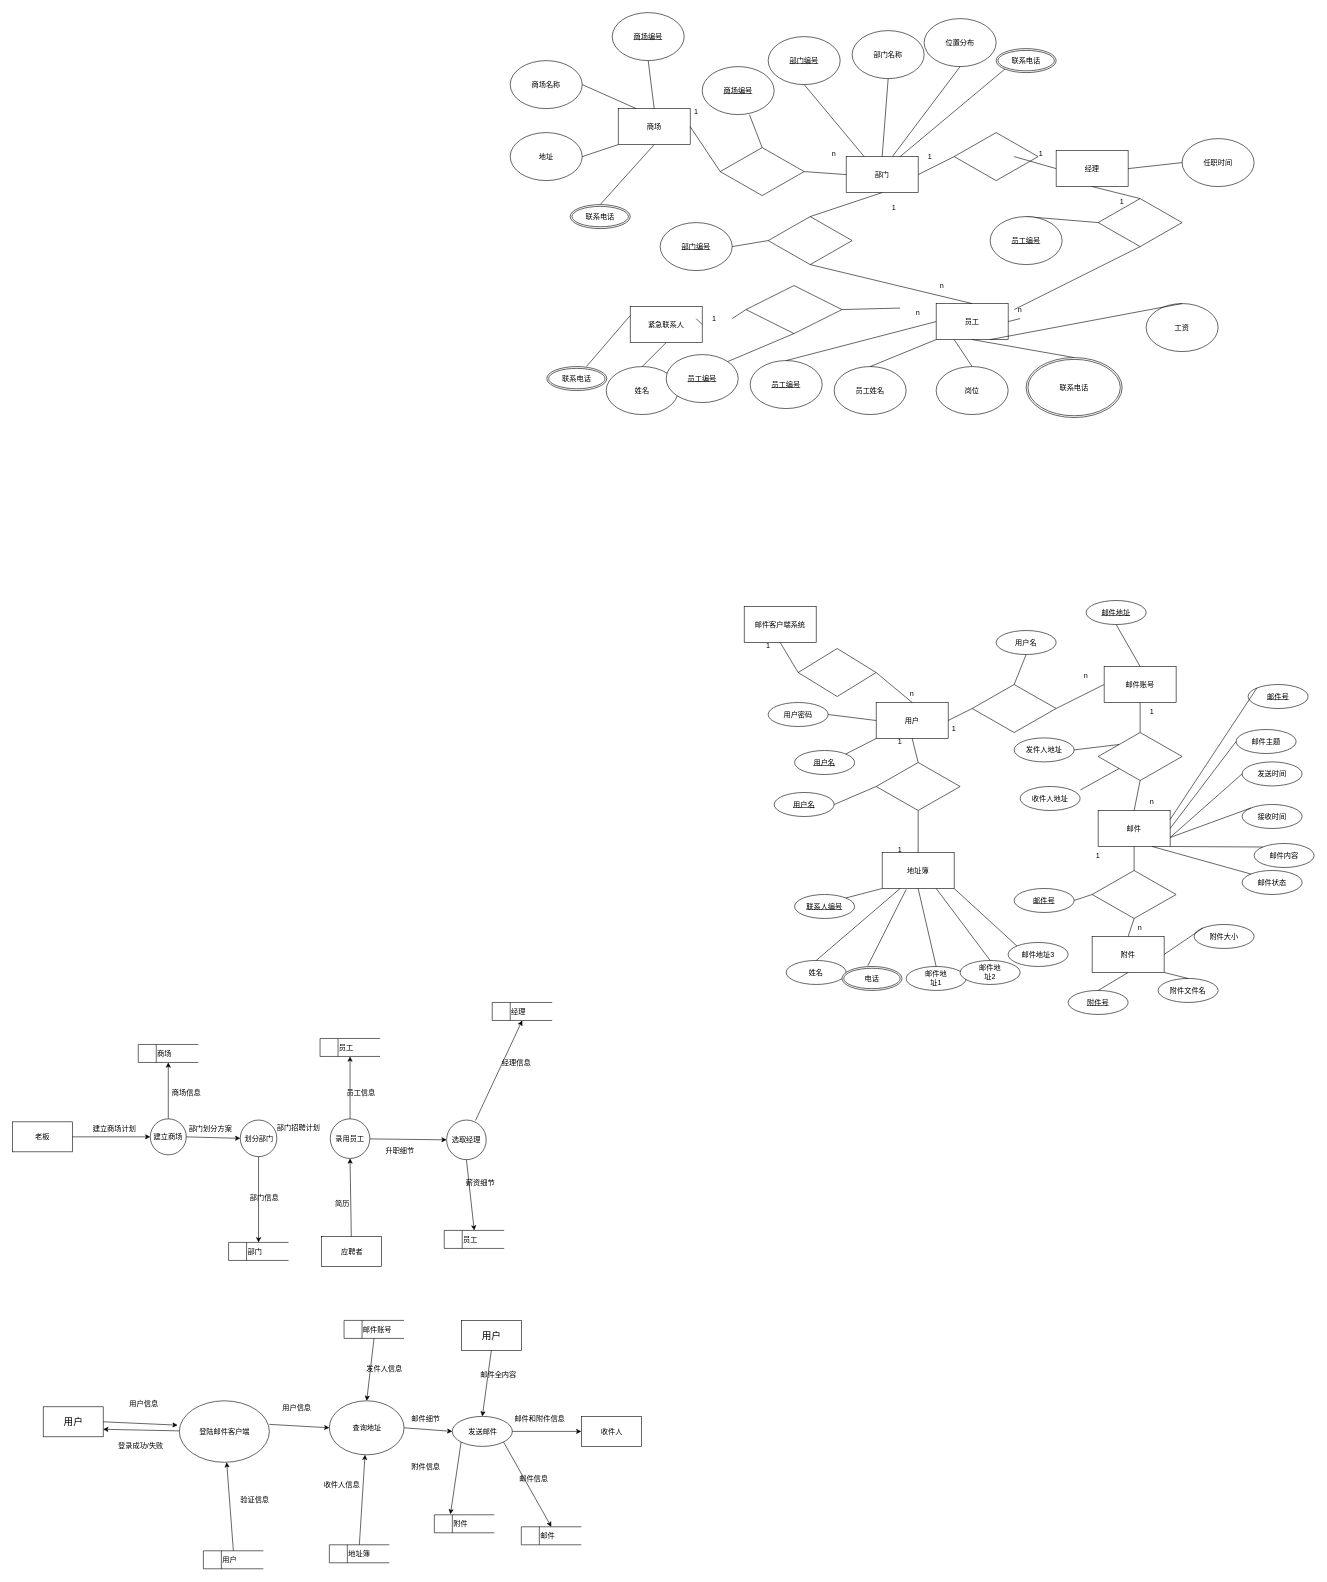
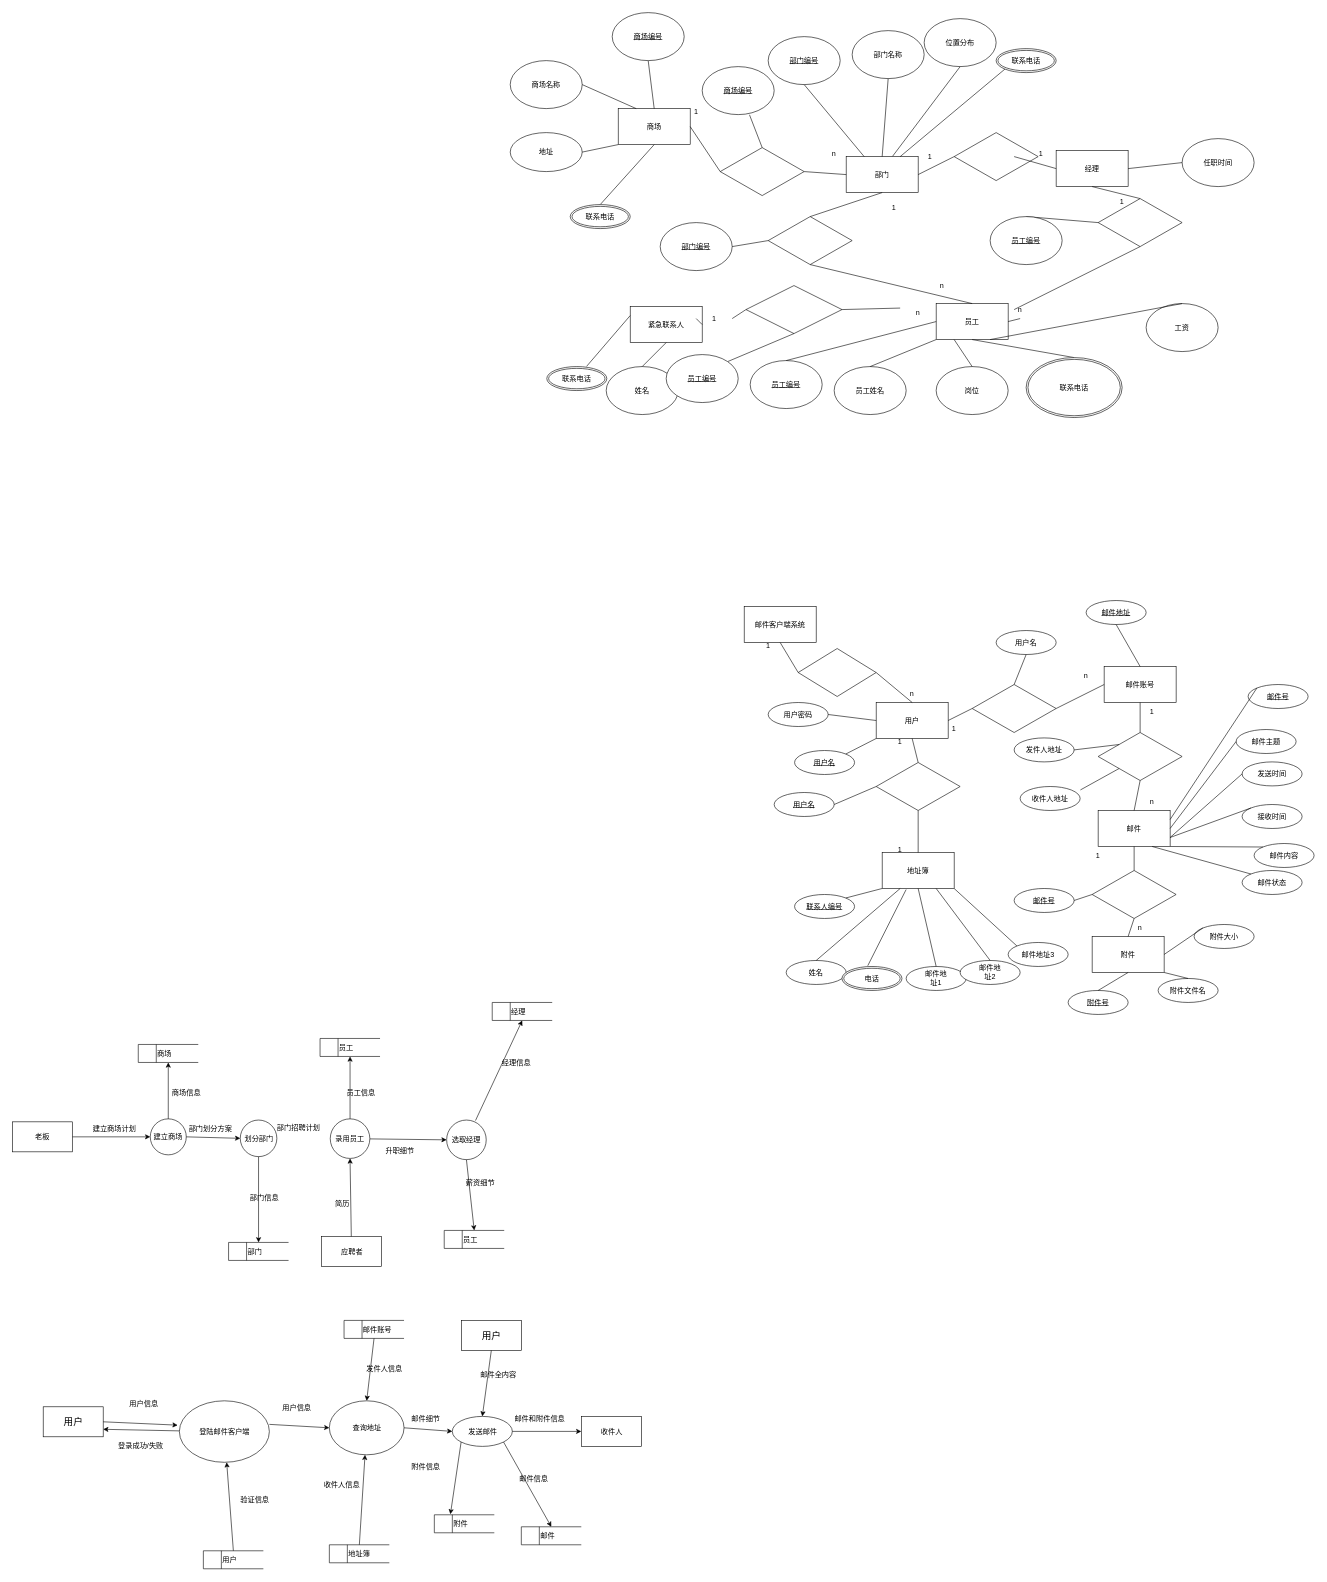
(546, 156) -> (546, 152)
